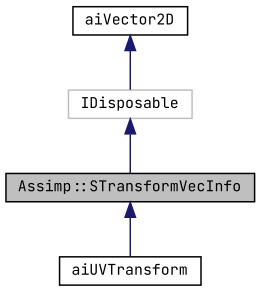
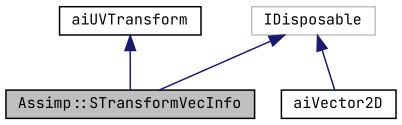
(130, 70) -> (328, 70)
(130, 237) -> (130, 70)
